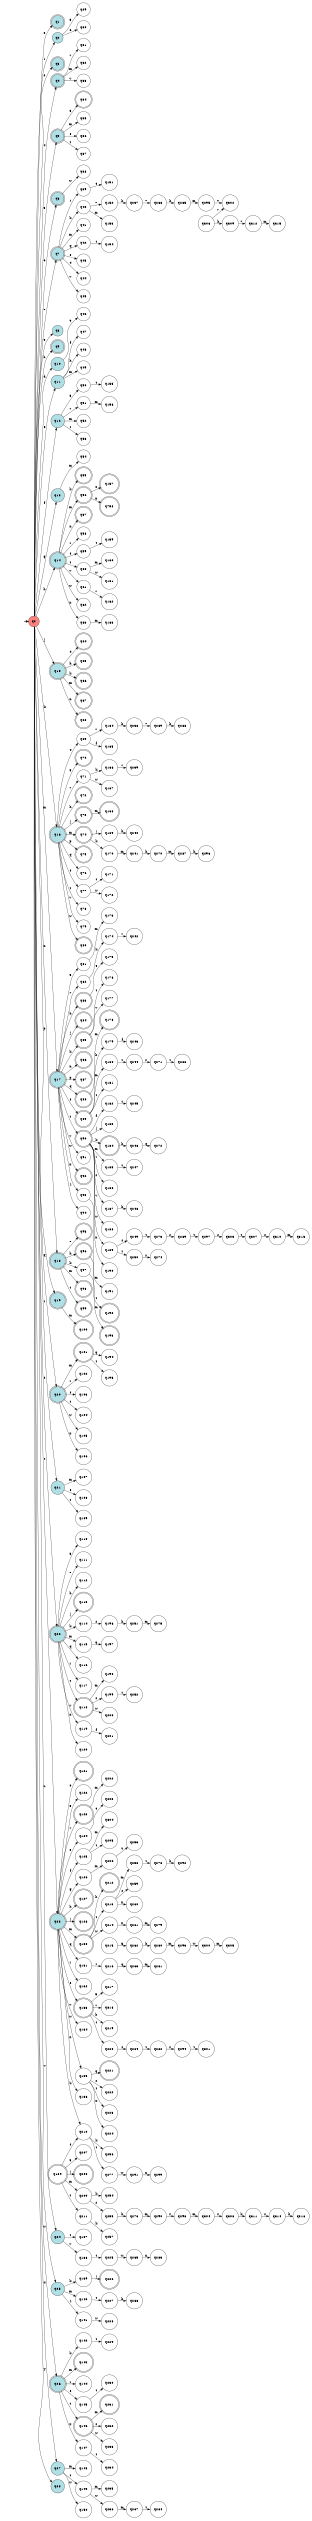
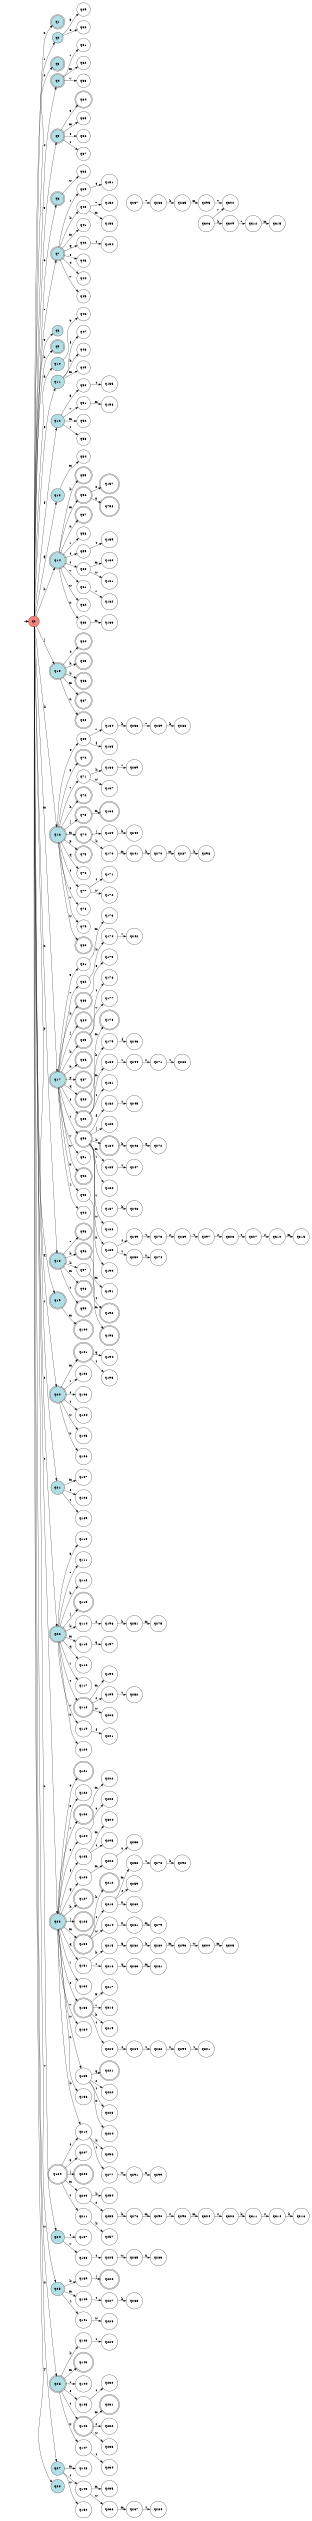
(121, 203) -> none
(96, 1186) -> none
none -> (96, 1956)
